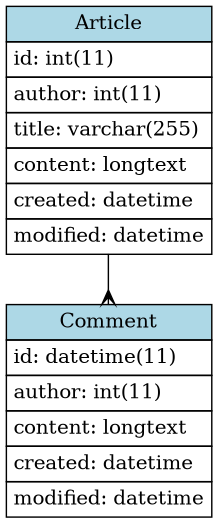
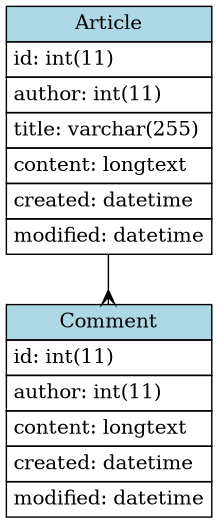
(95, 357) -> (64, 357)
